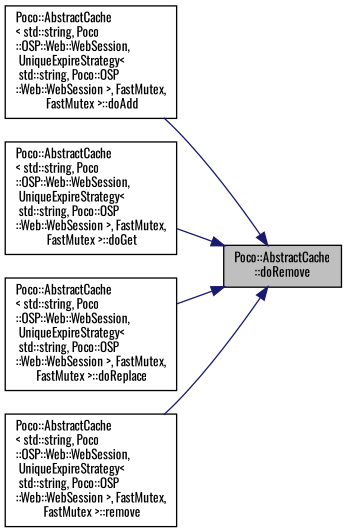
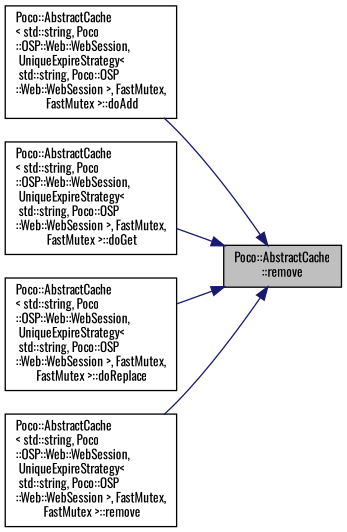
(283, 266) -> (283, 266)
